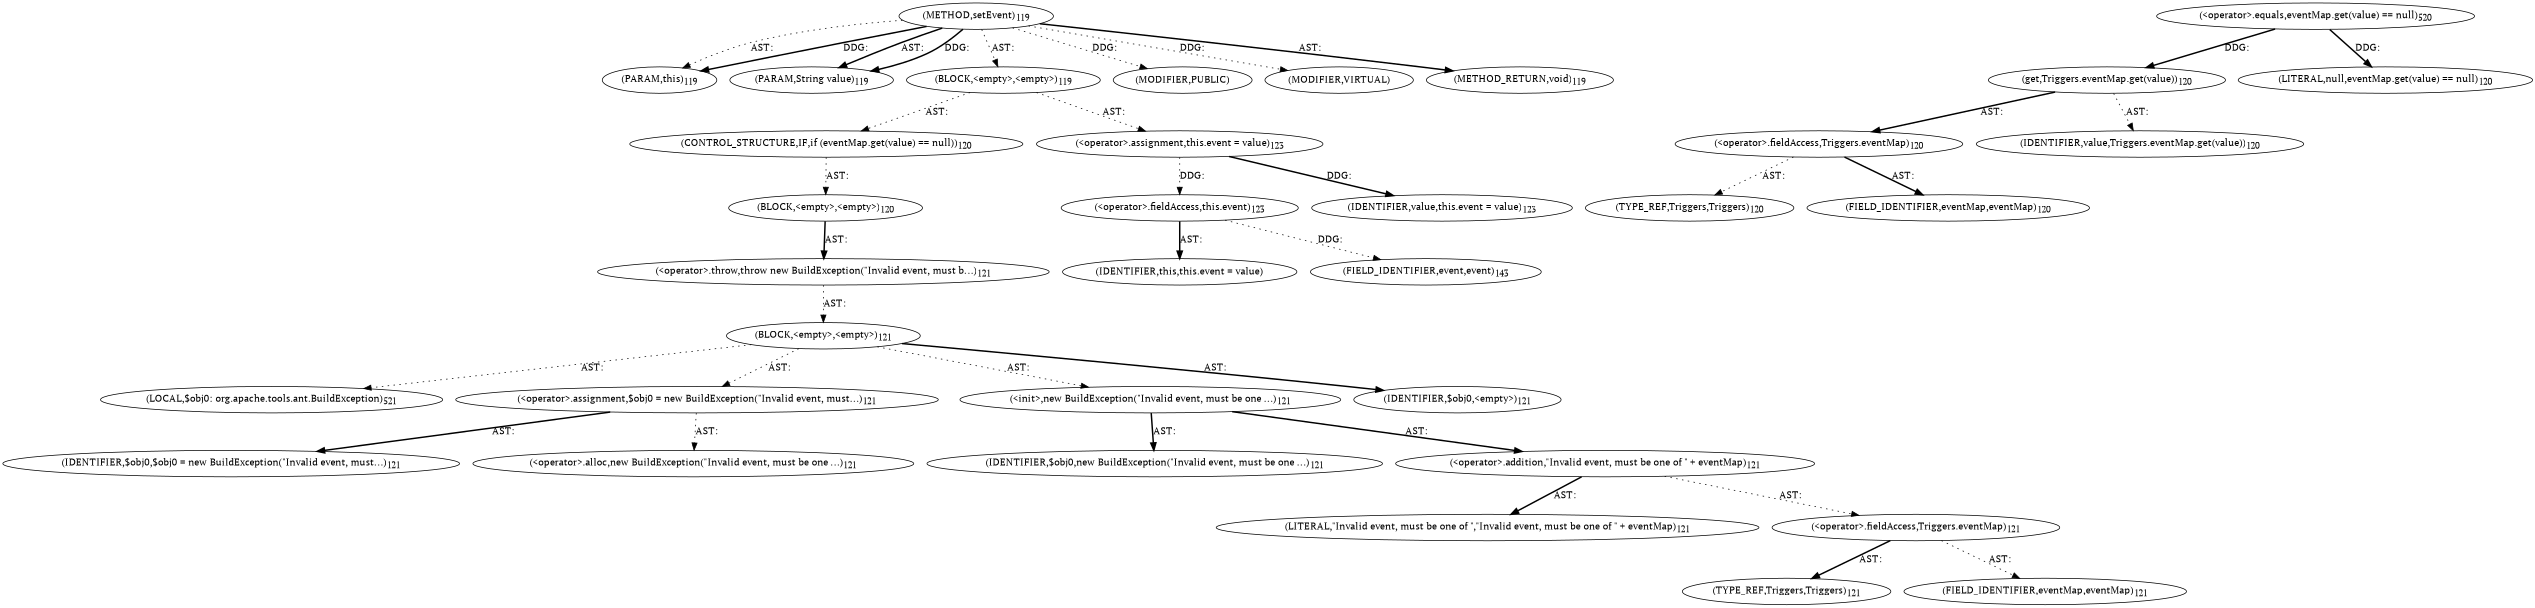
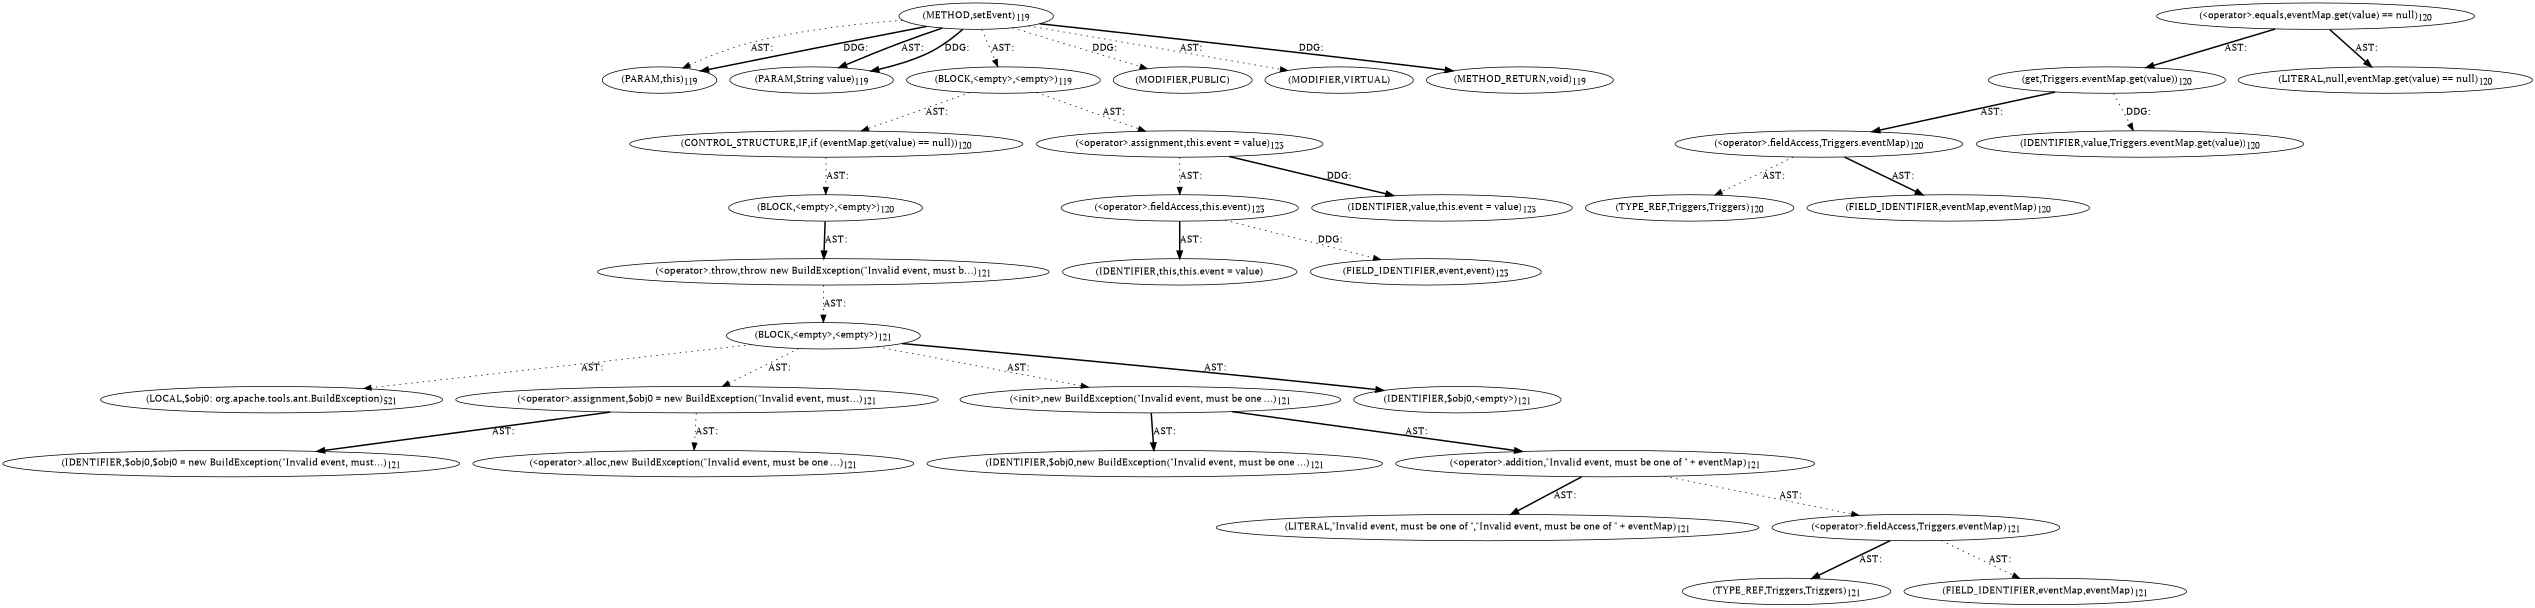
(2425, 15) -> (2425, 15)
(1194, 48) -> (1193, 48)
(1312, 48) -> (1313, 48)
(2238, 48) -> (2237, 48)
(2369, 48) -> (2368, 48)
(2139, 112) -> (2140, 112)
(1194, 176) -> (1193, 176)
(1502, 271) -> (1502, 271)
